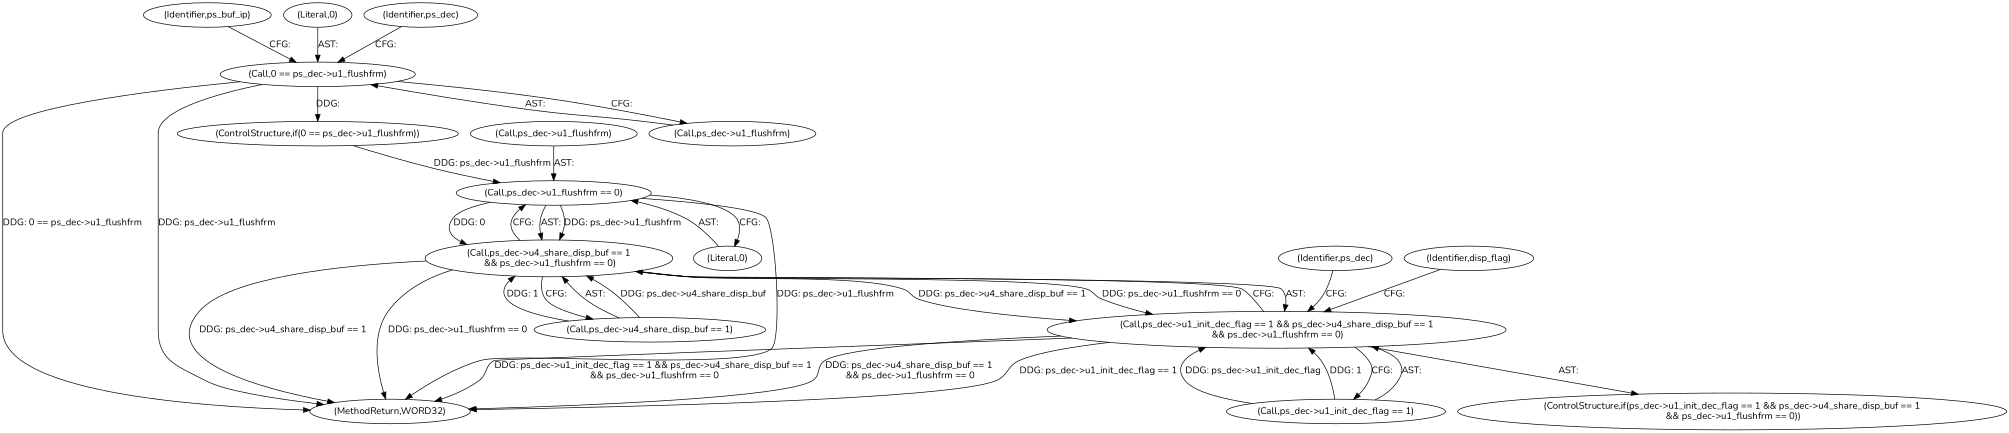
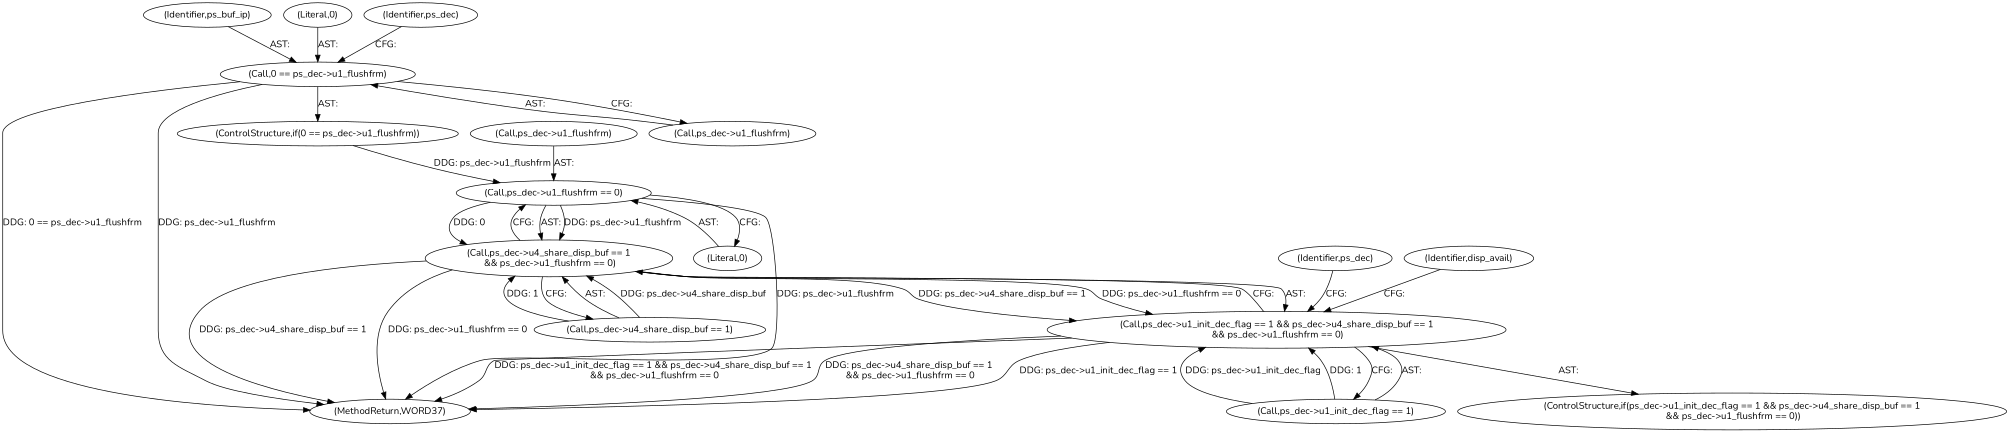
(281, 45) -> (281, 45)
(329, 104) -> (329, 104)
(1469, 258) -> (1469, 258)
(390, 411) -> (390, 411)
